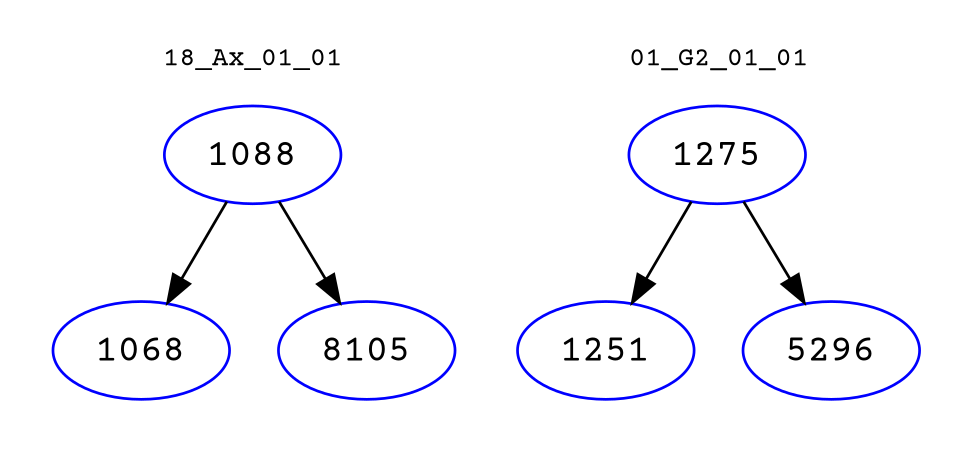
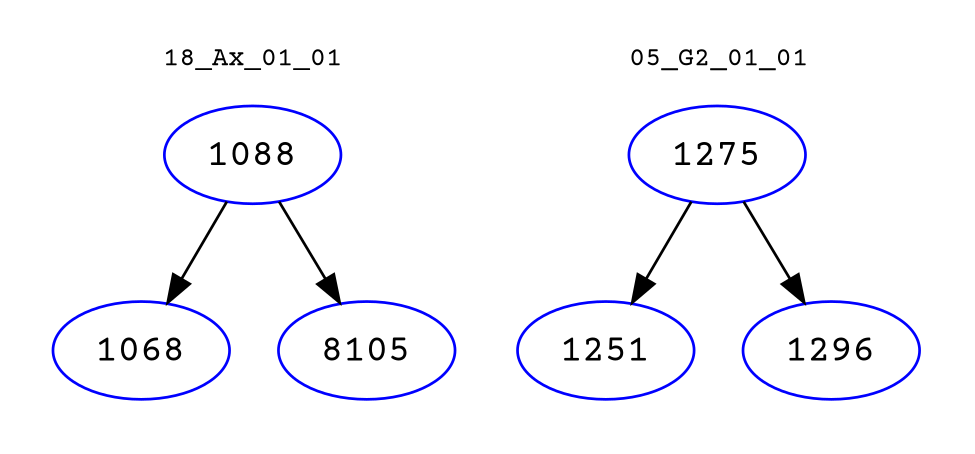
(720, 58) -> (720, 58)
(831, 350) -> (831, 350)
